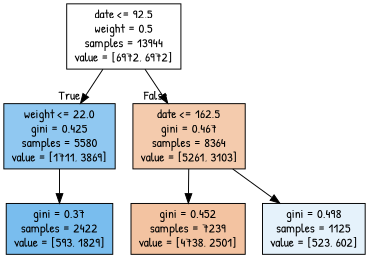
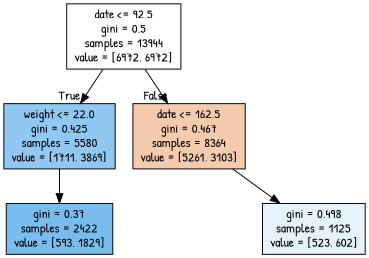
(124, 36) -> (124, 36)
(188, 229) -> none
